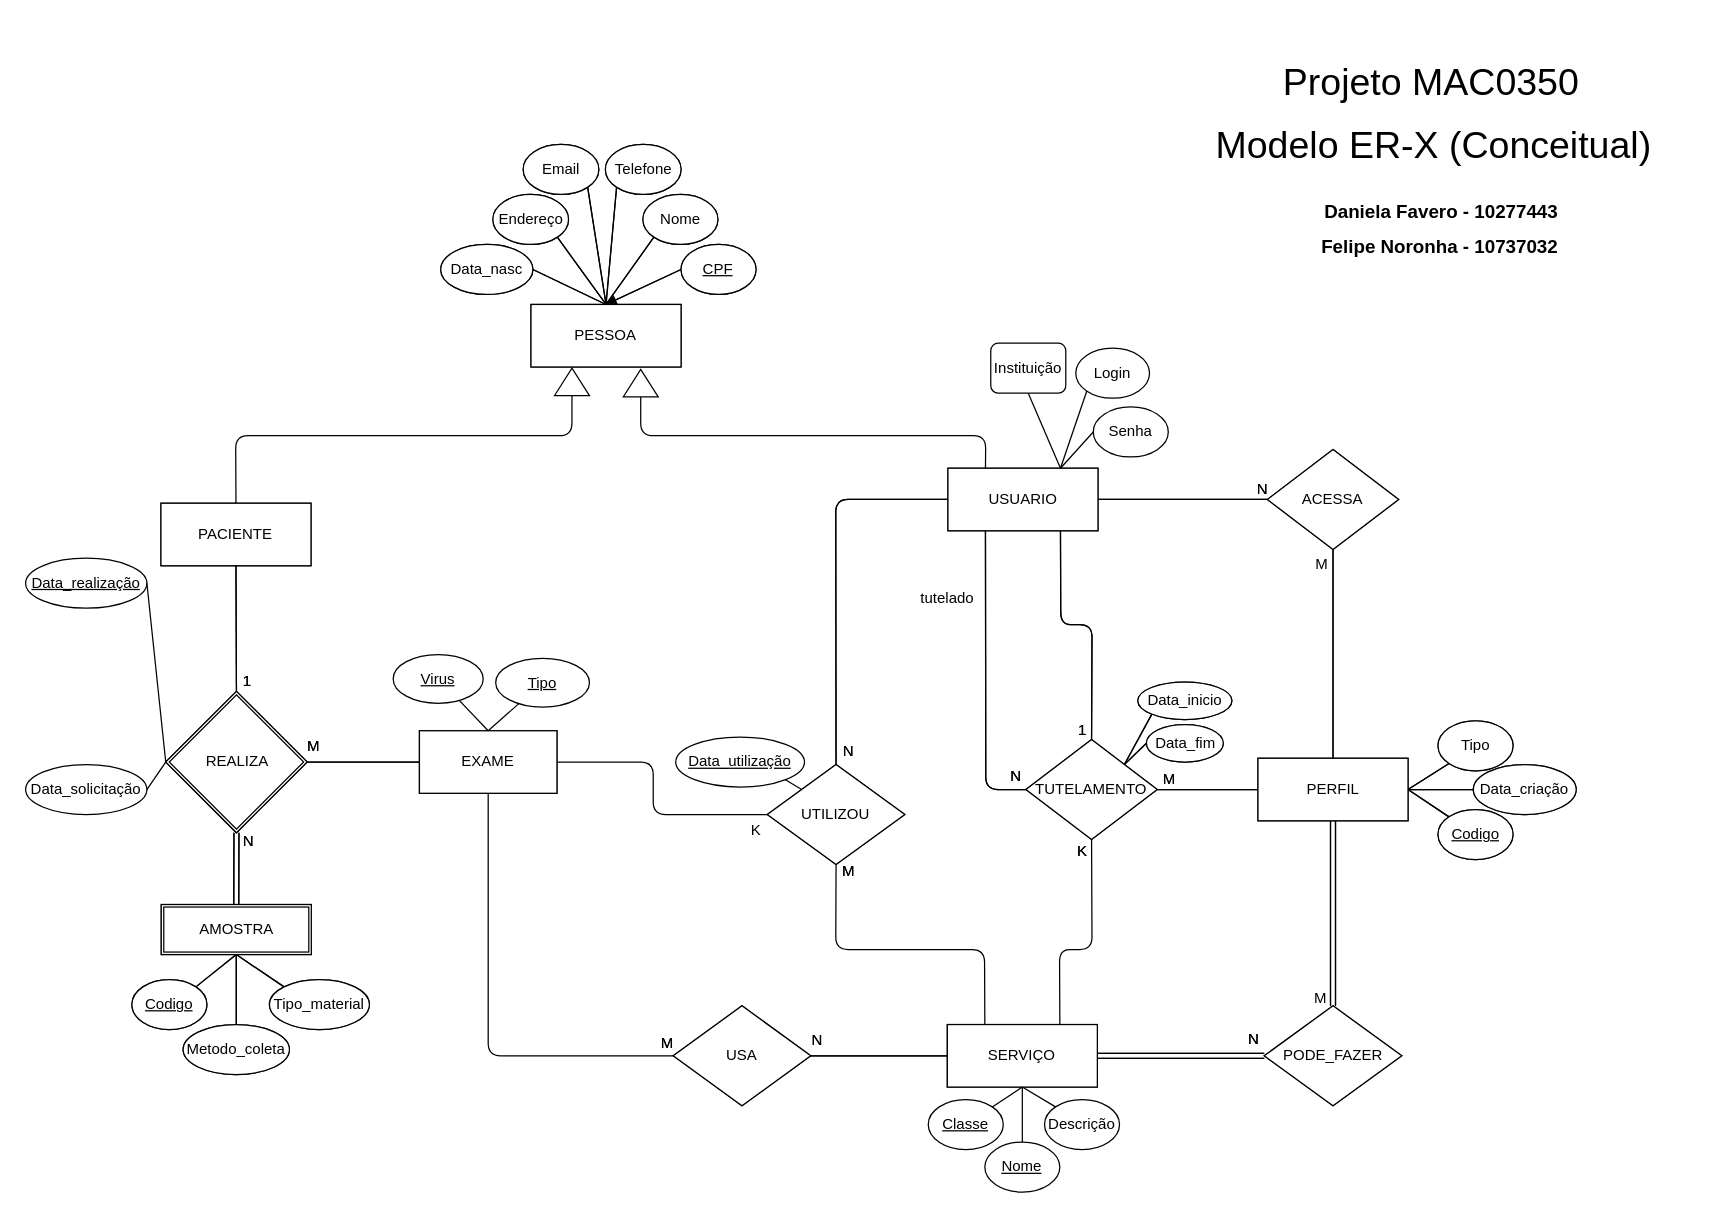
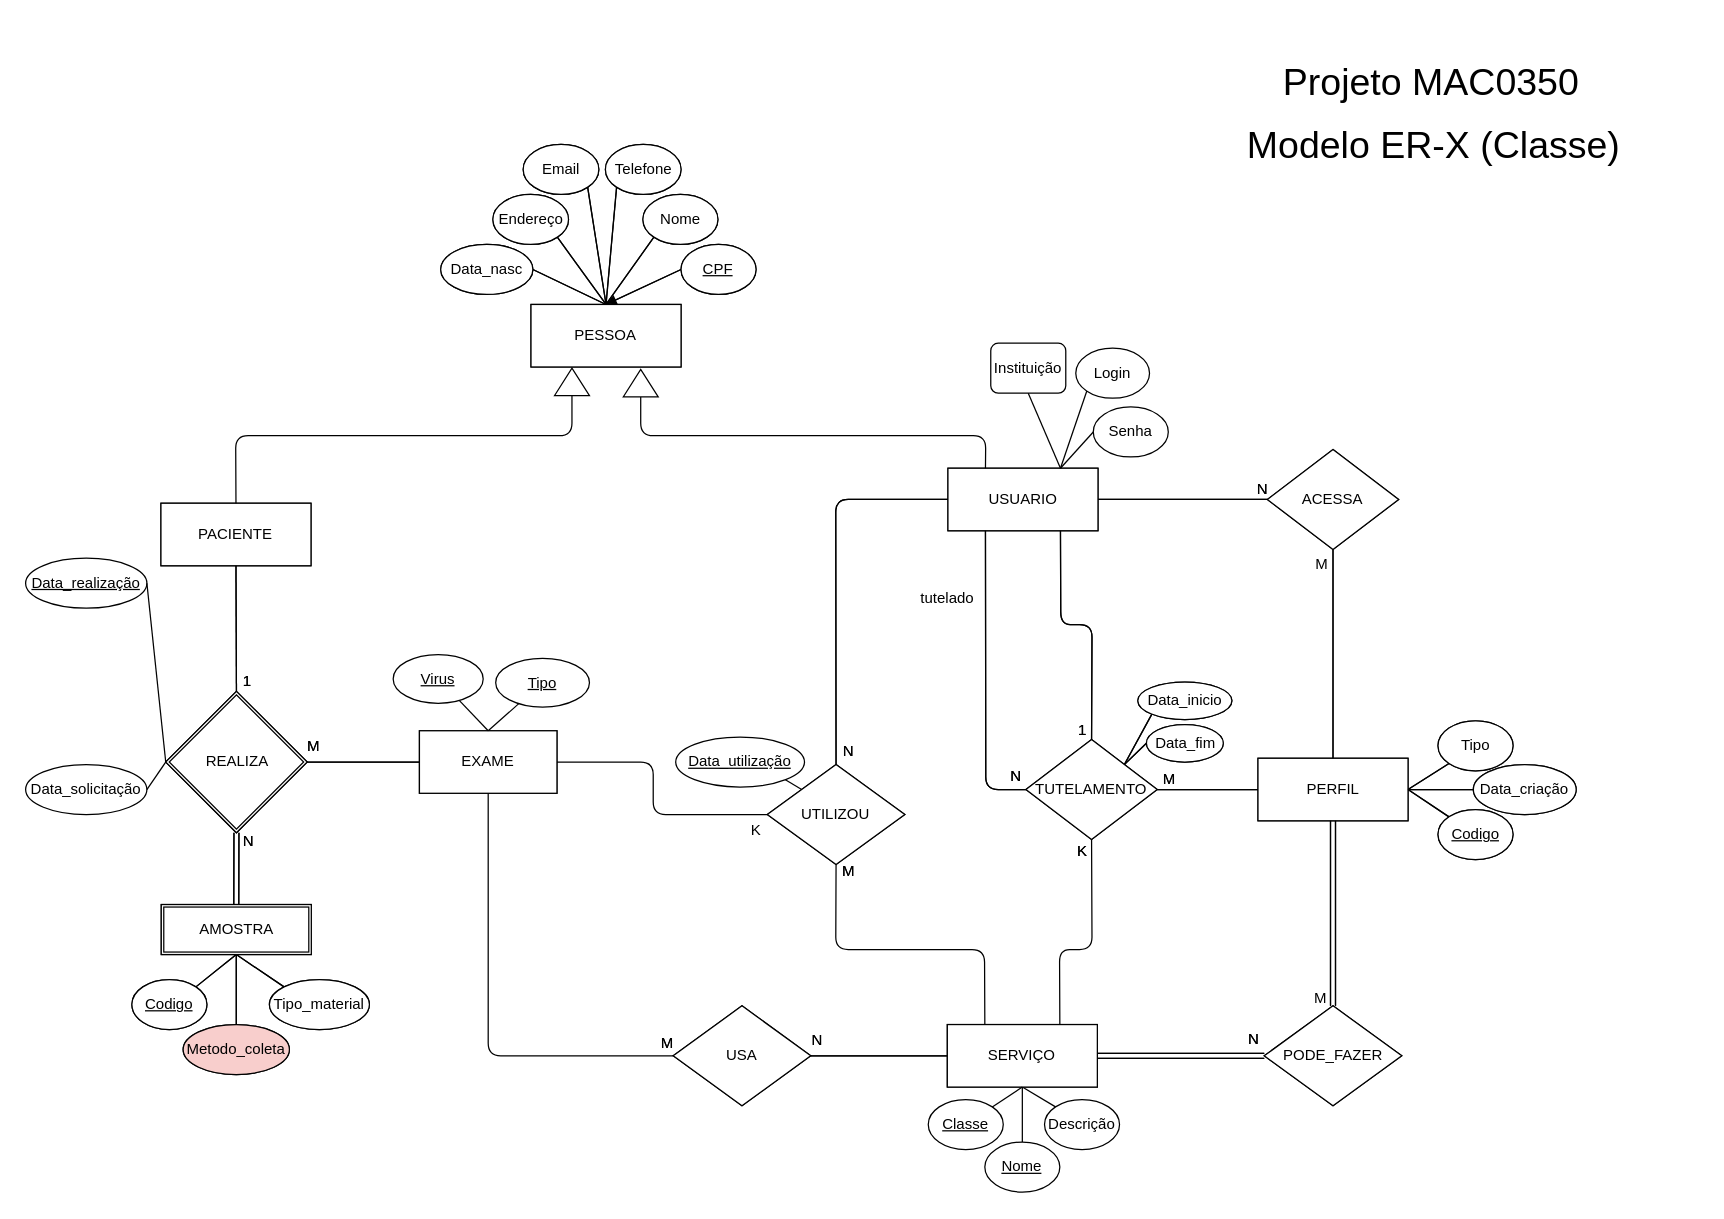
(1434, 144) -> (1434, 144)
(1430, 276) -> none
(236, 1049) -> (236, 1049)
